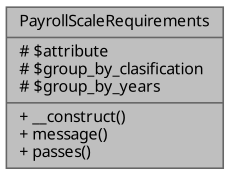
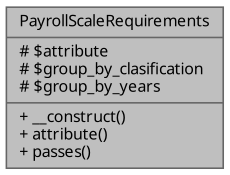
(64, 135) -> (64, 135)
